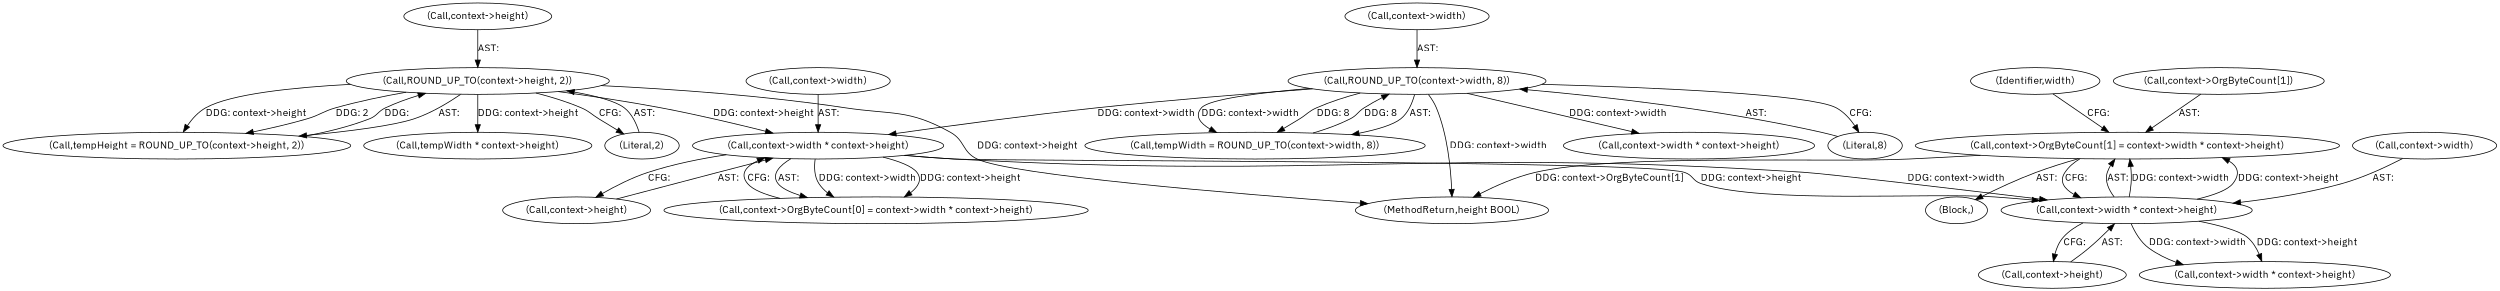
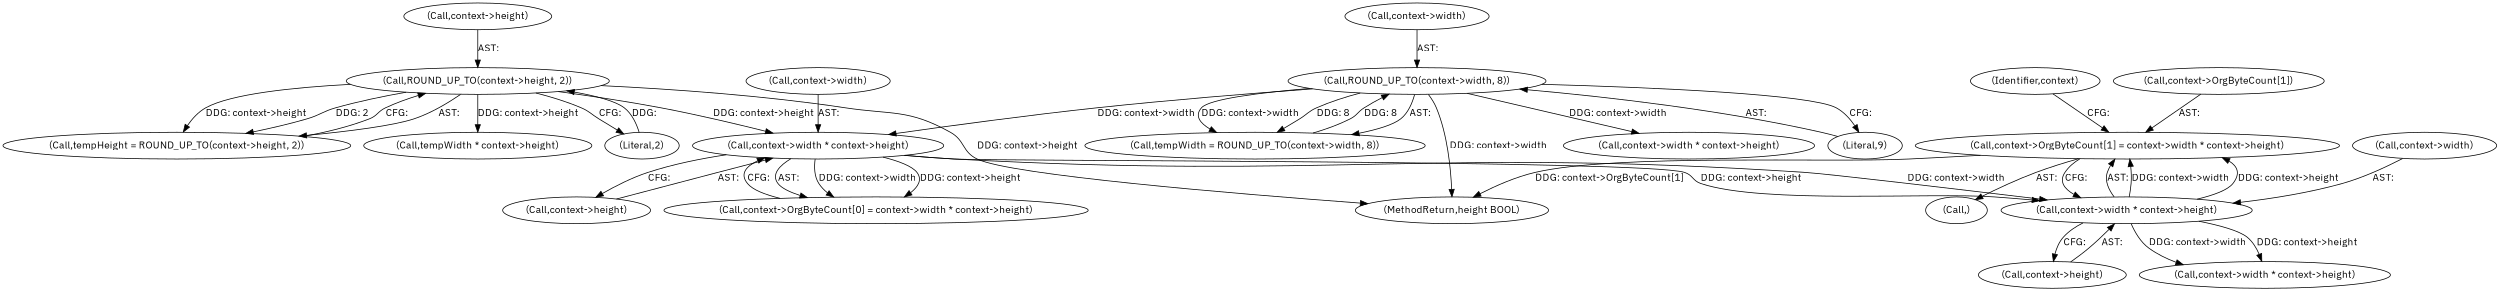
(2035, 81) -> (2035, 81)
(398, 113) -> (398, 113)
(646, 113) -> (646, 113)
(1865, 146) -> (1865, 146)
(1956, 210) -> (1956, 210)
